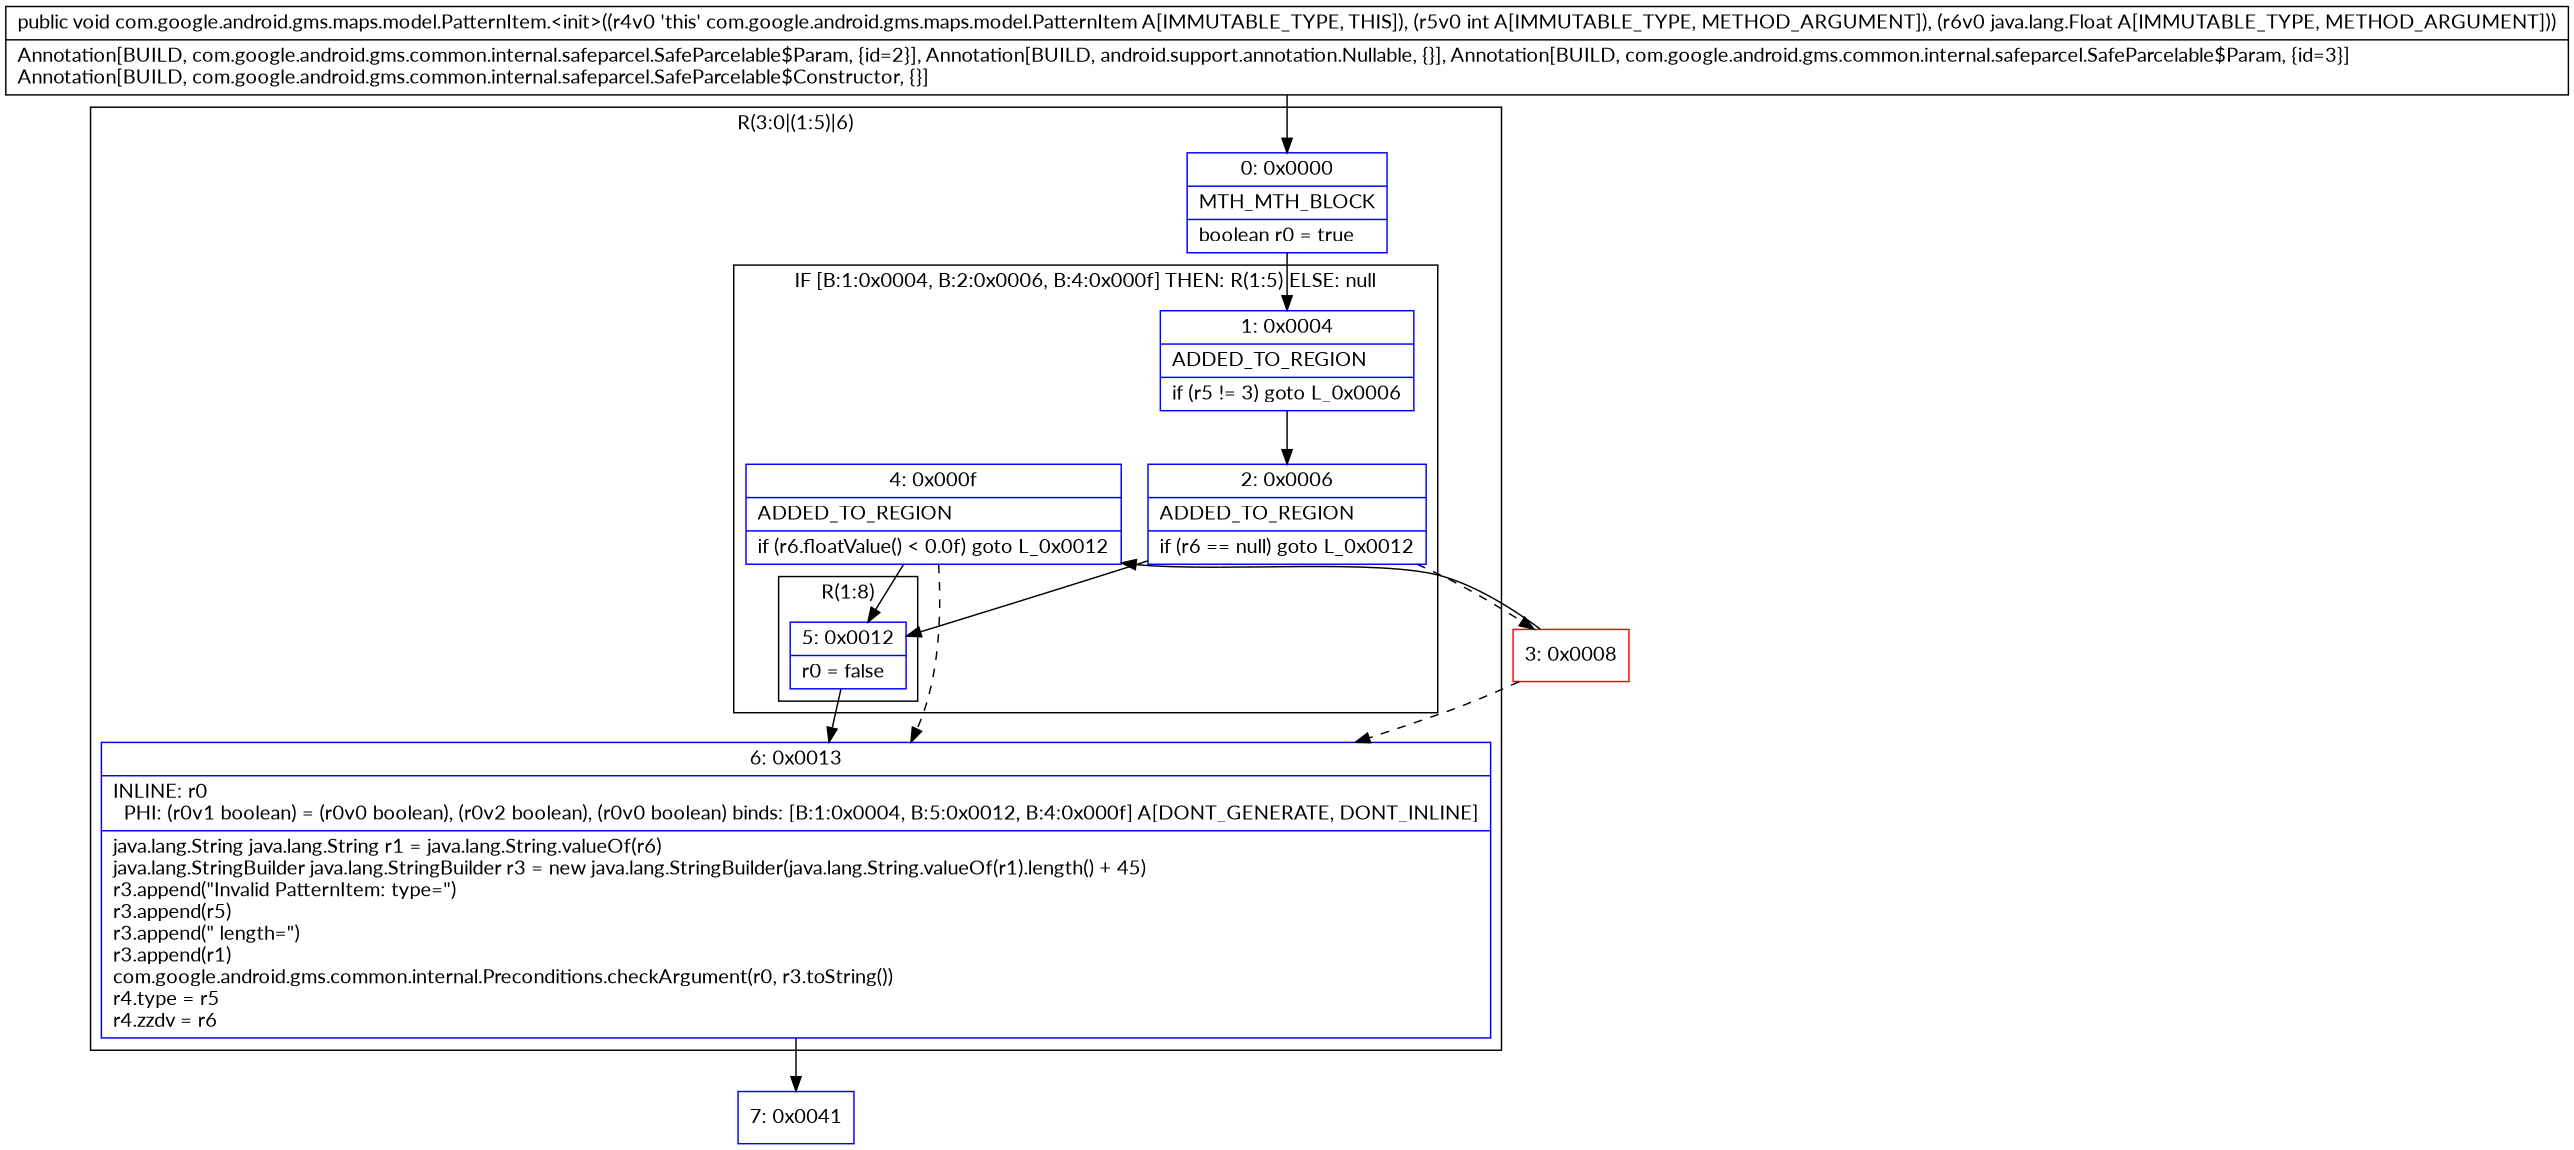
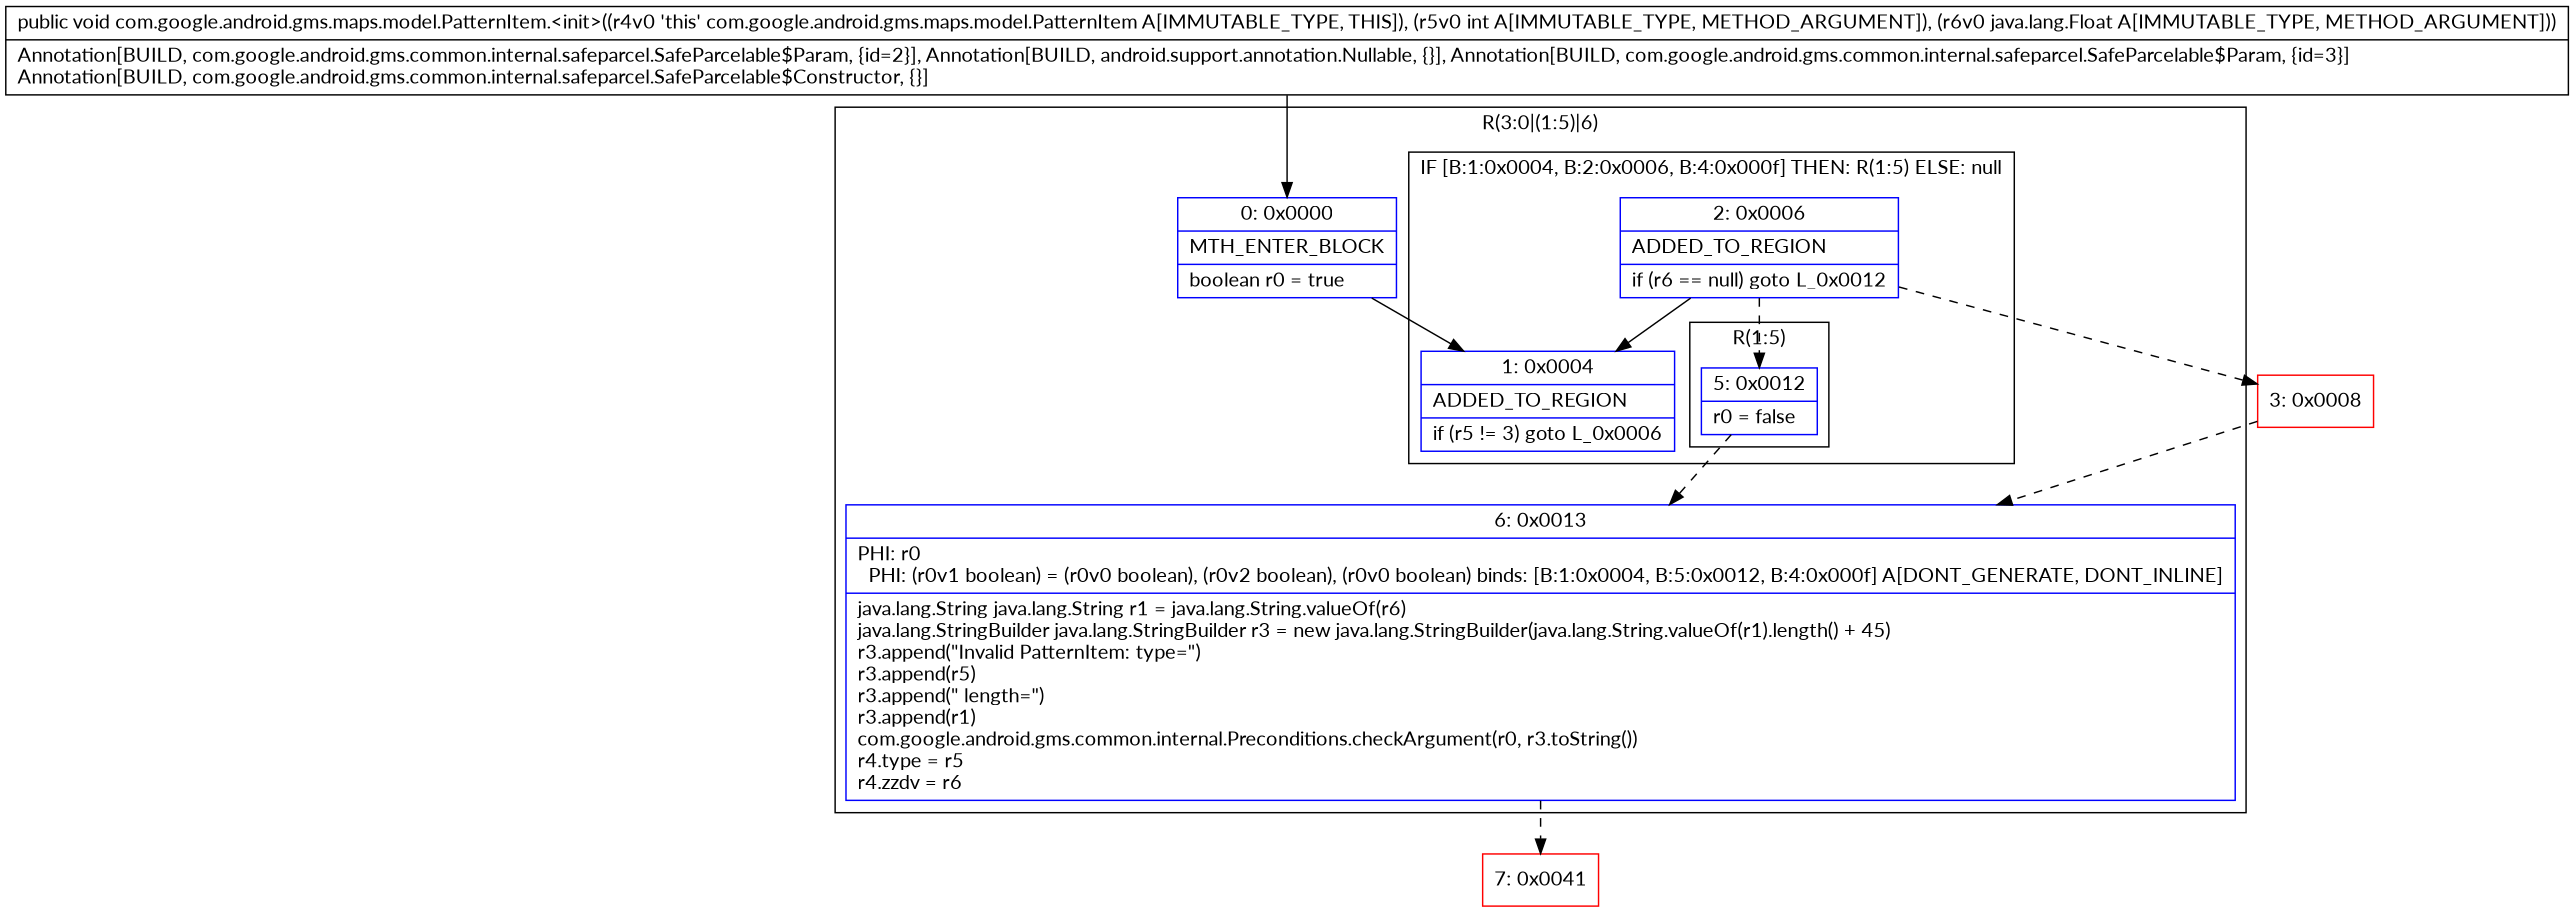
(1287, 202) -> (1287, 247)
(1287, 430) -> (1659, 320)
(934, 514) -> none
(848, 593) -> (1759, 339)
(1034, 597) -> (1759, 331)
(837, 708) -> (1698, 473)
(164, 792) -> (892, 554)
(796, 1059) -> (1541, 822)
(796, 1118) -> (1541, 880)
